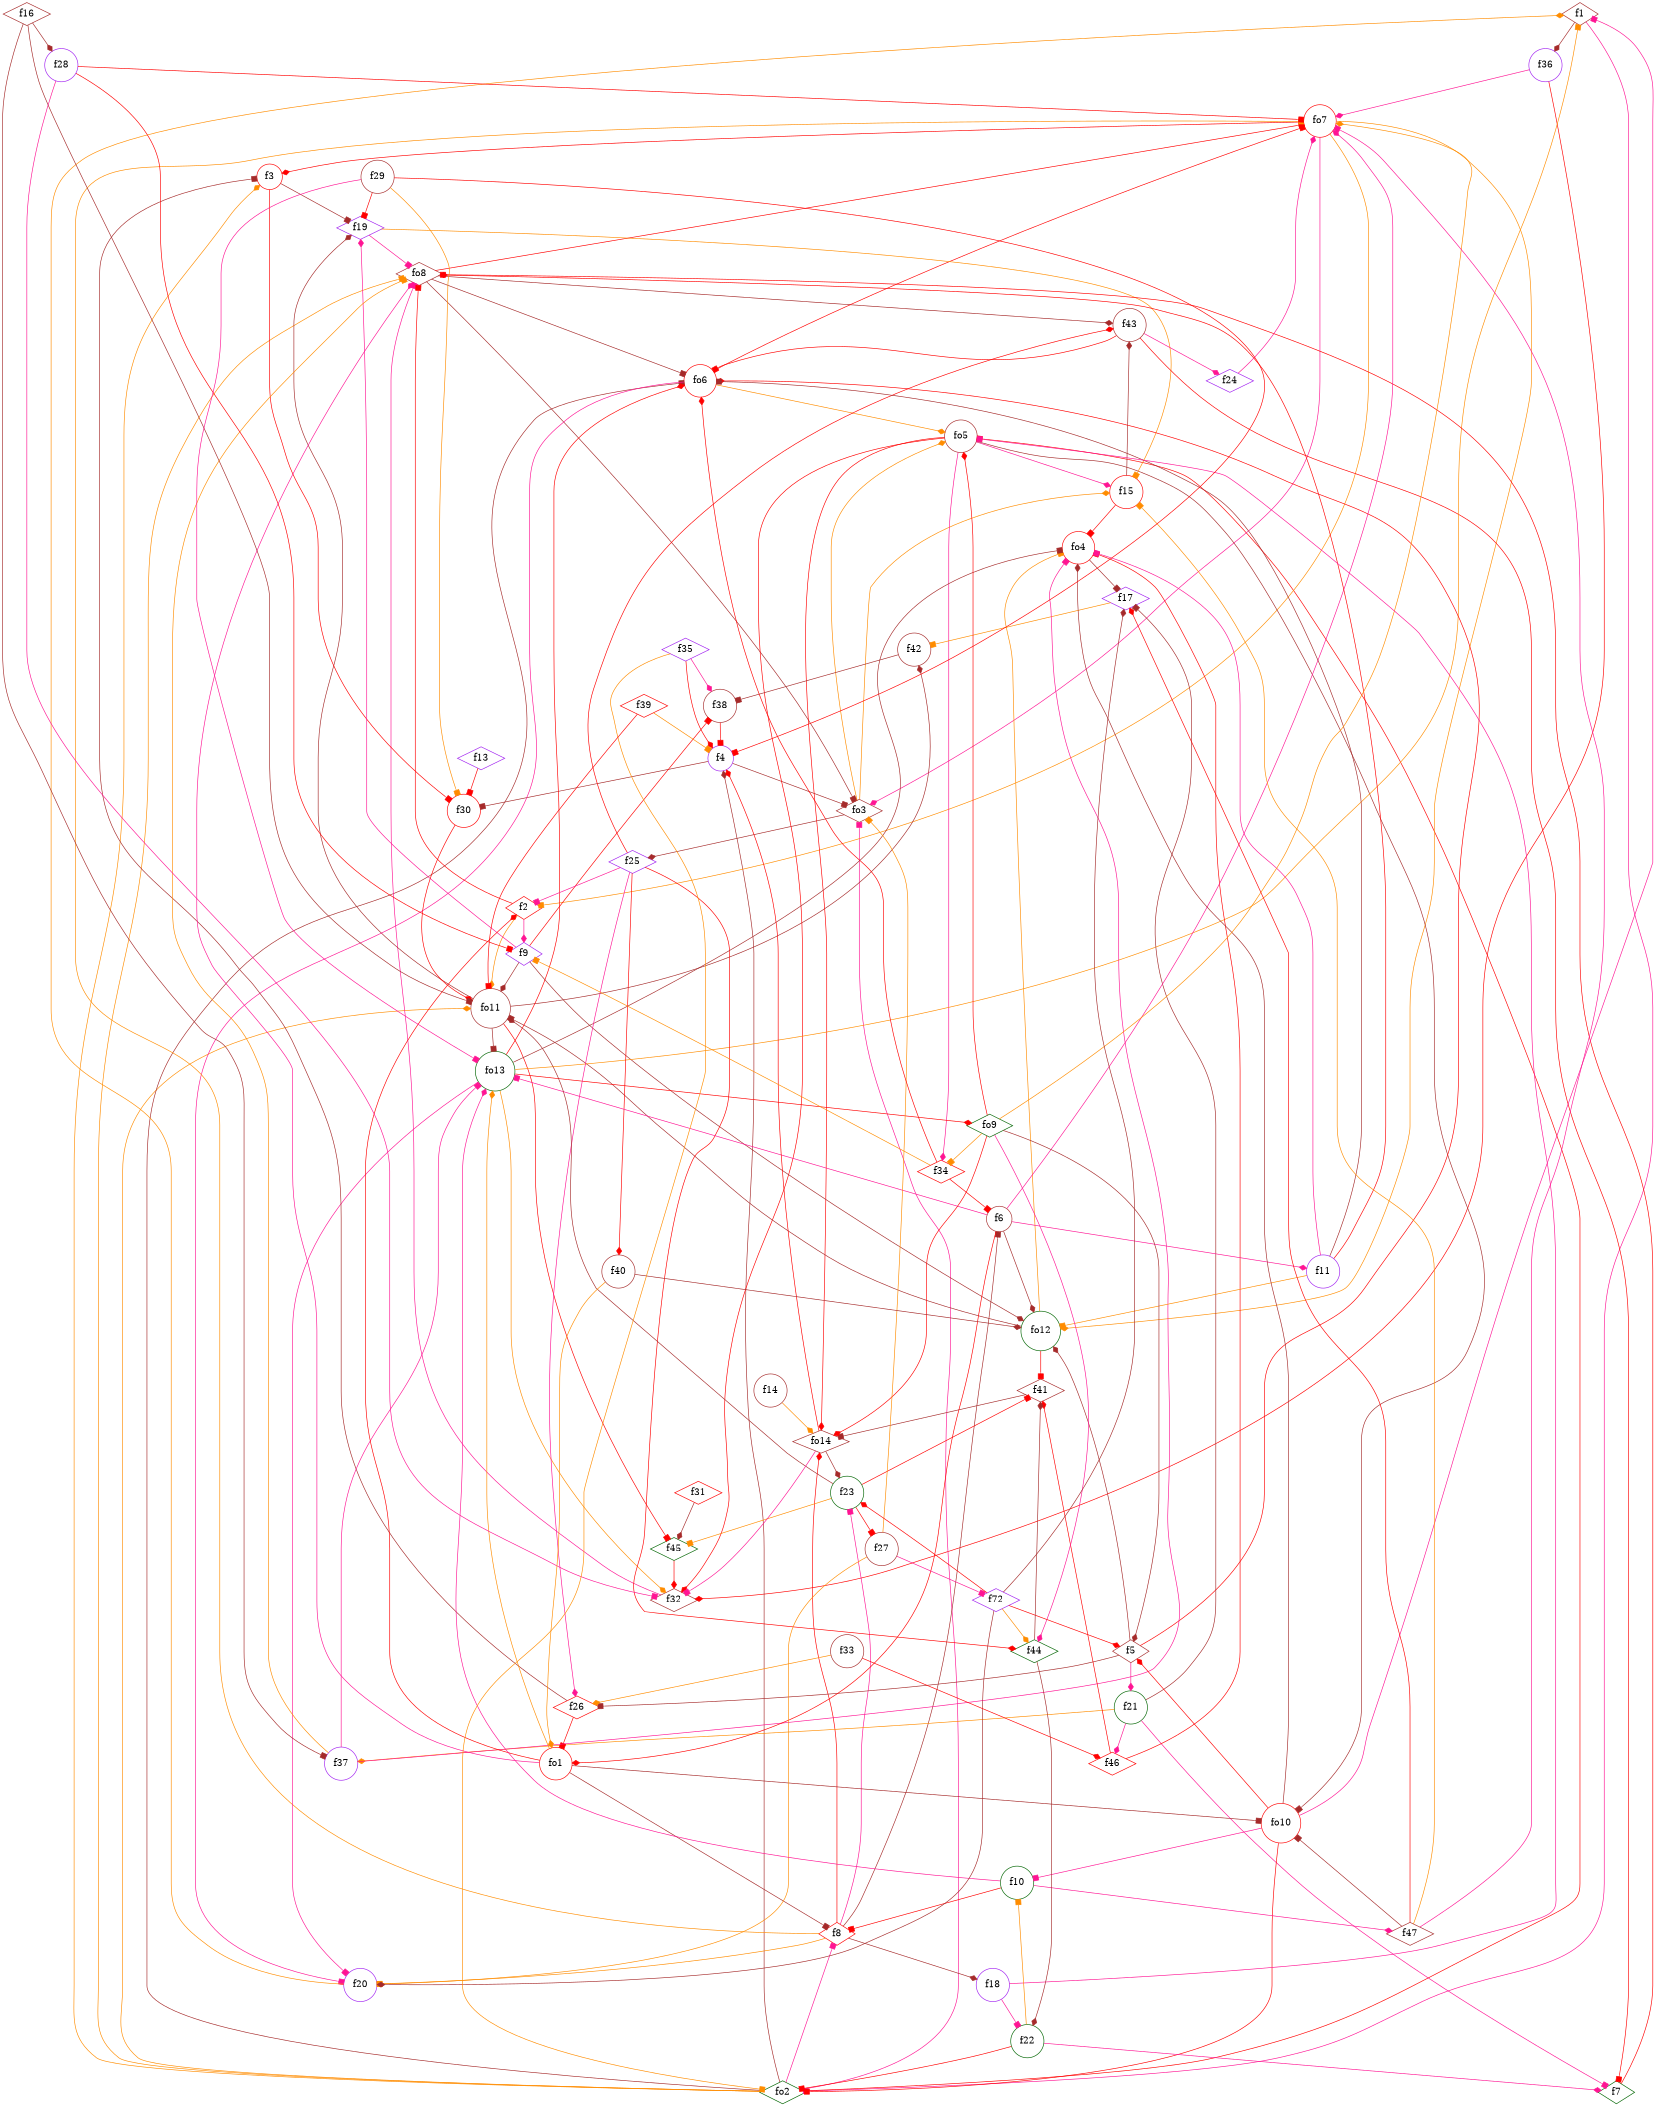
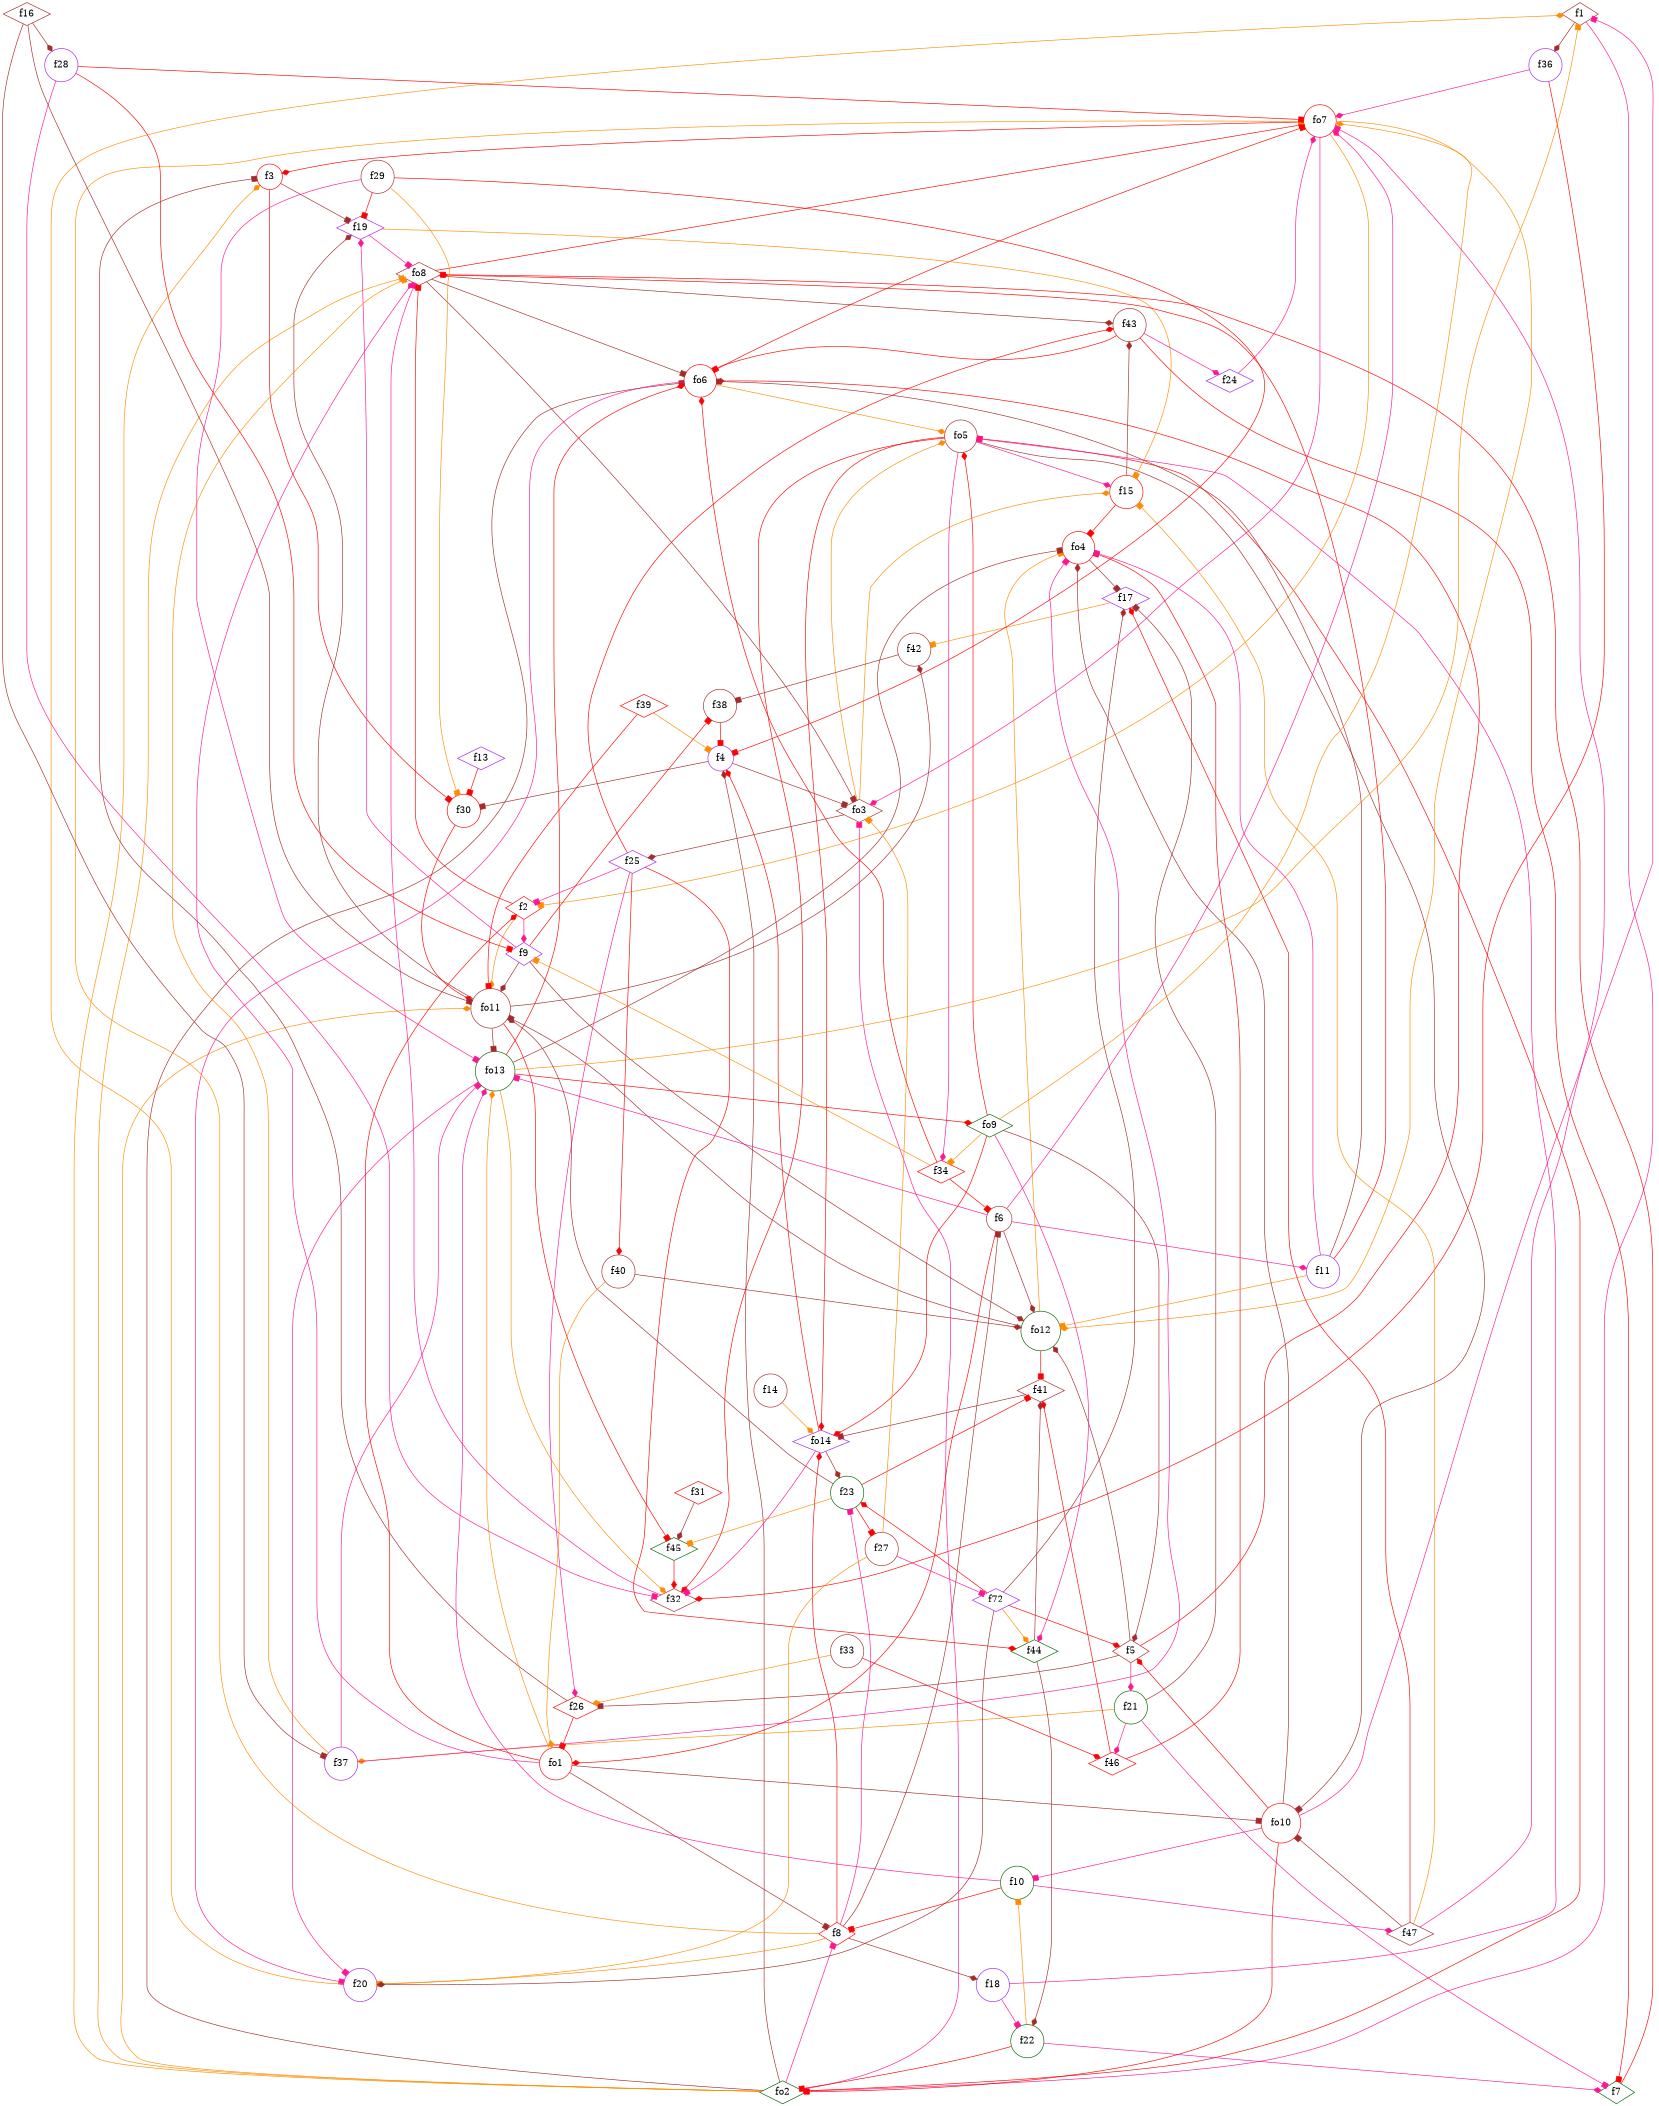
(686, 650) -> none
(821, 1442) -> (821, 1442)
